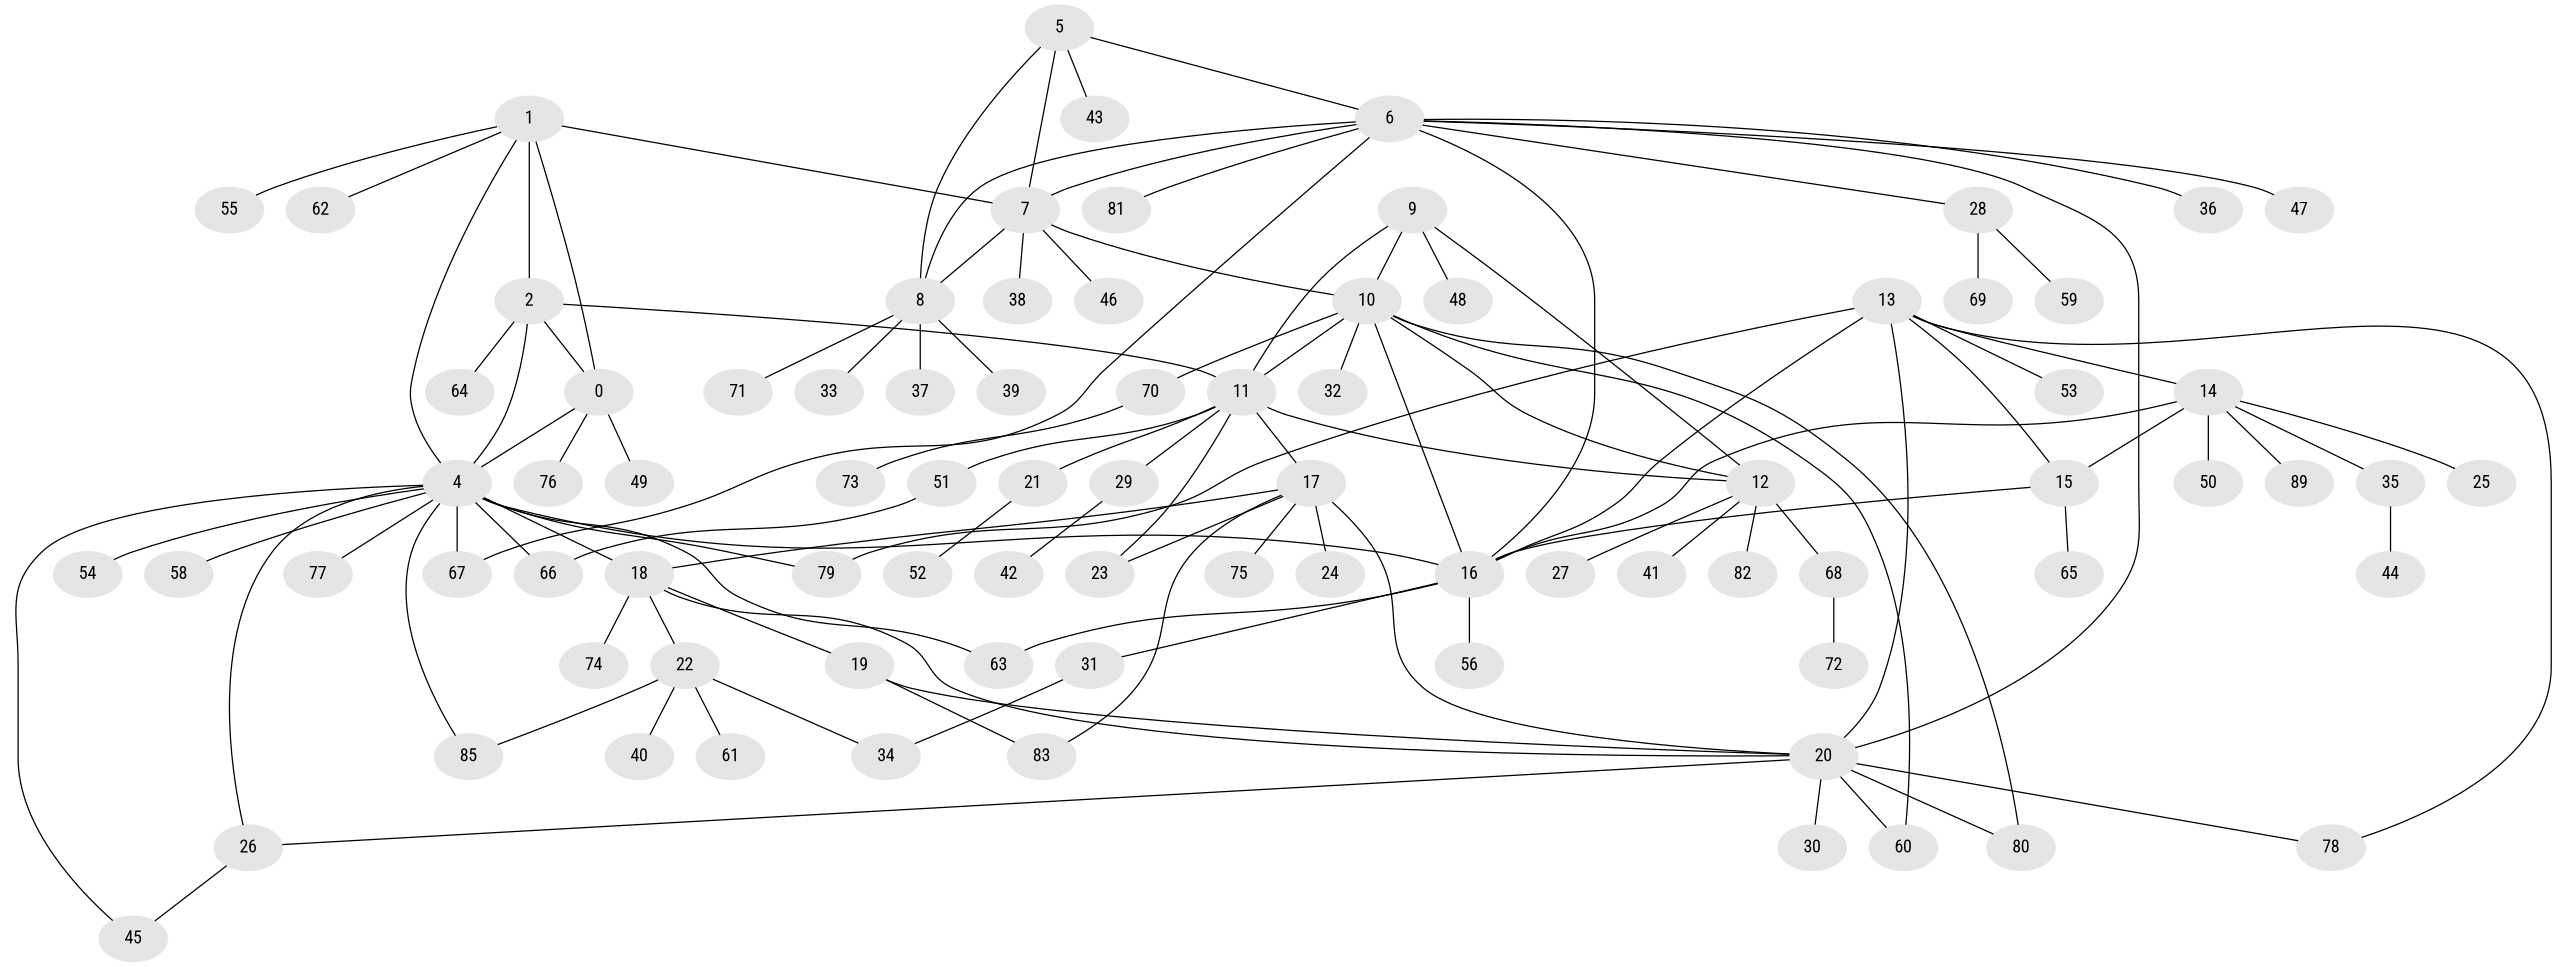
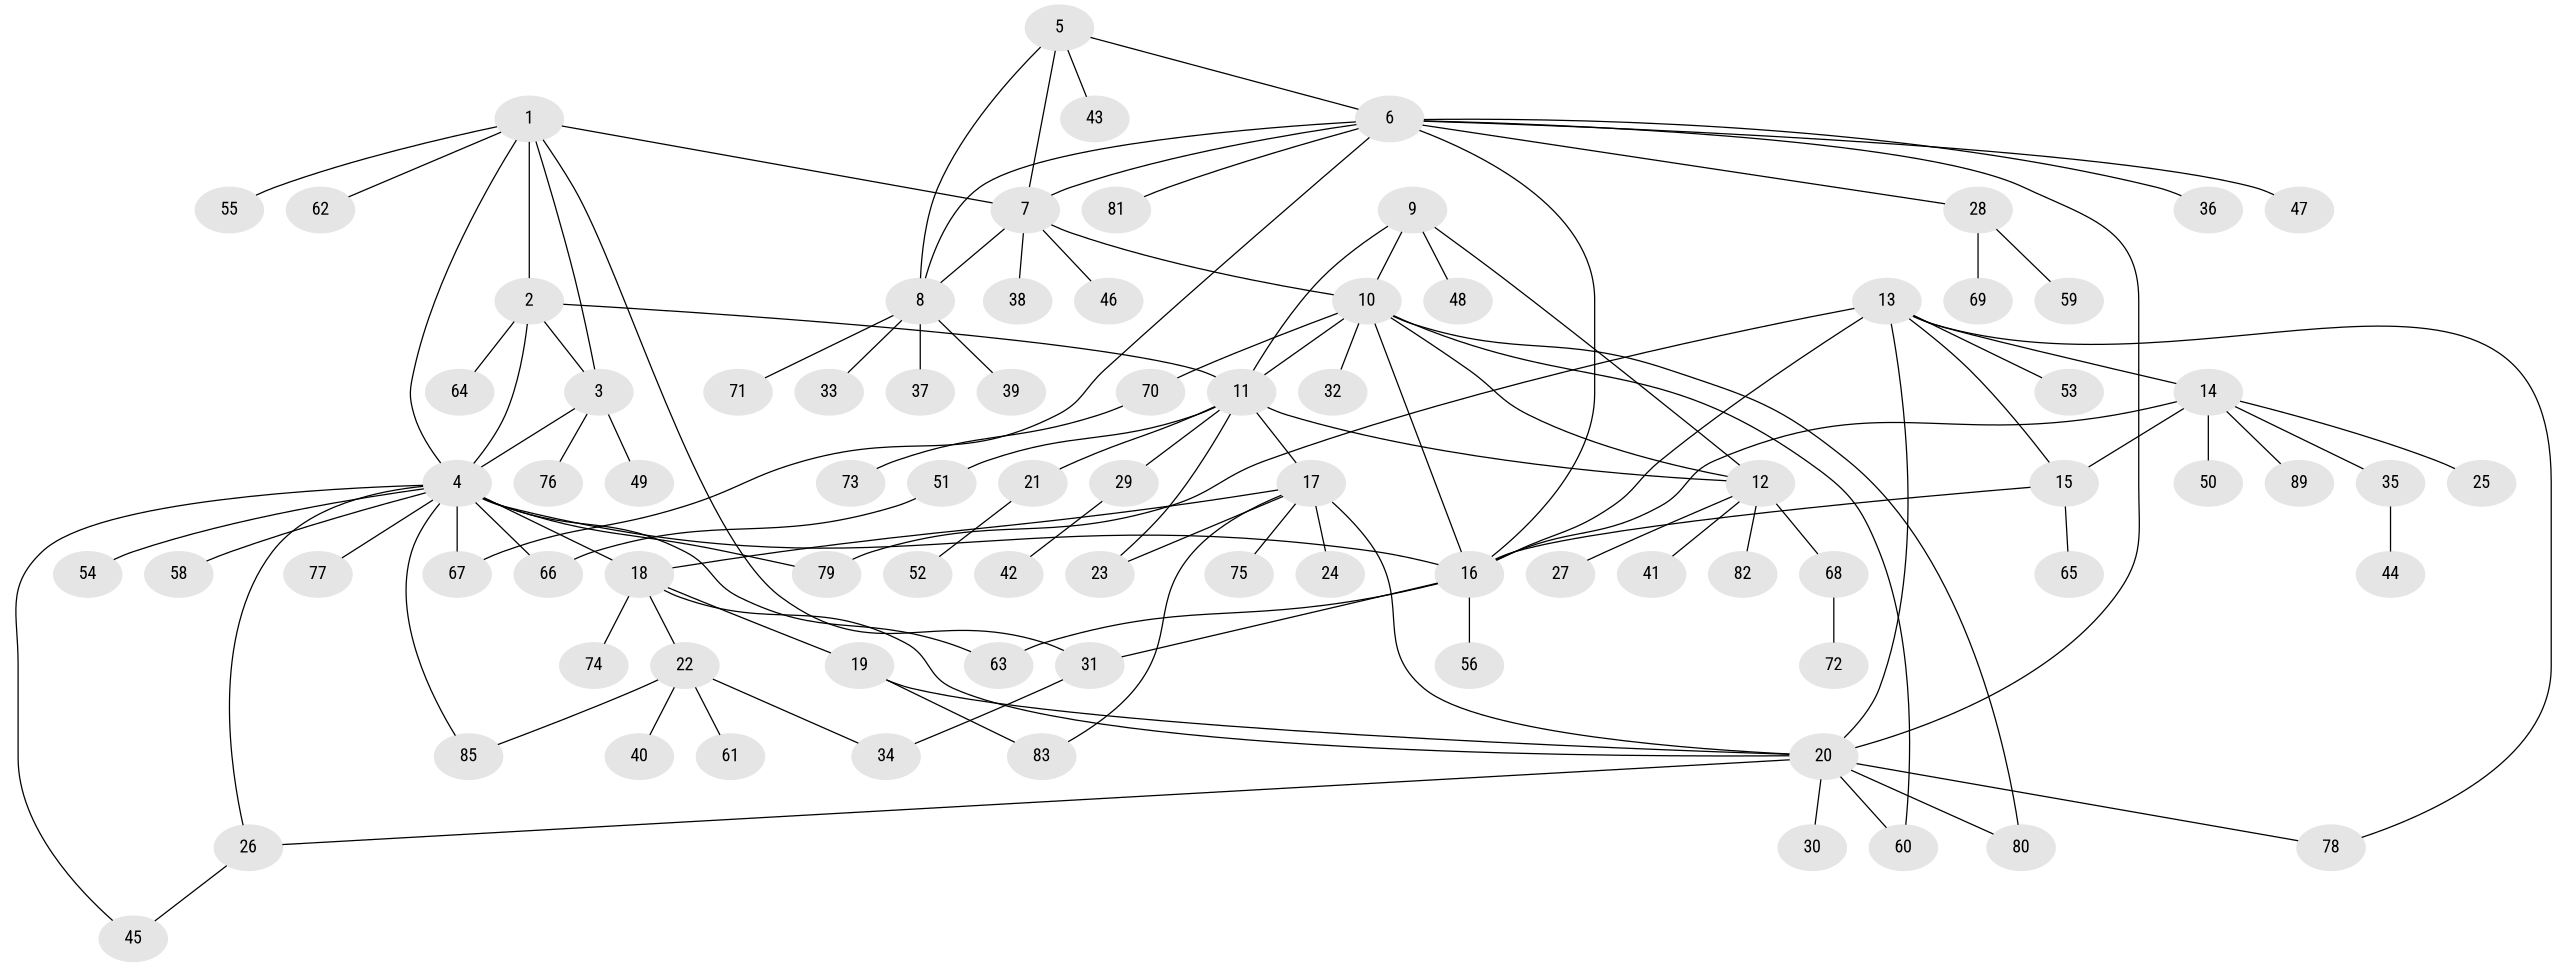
(599, 392) -> (599, 392)
none -> (715, 507)
